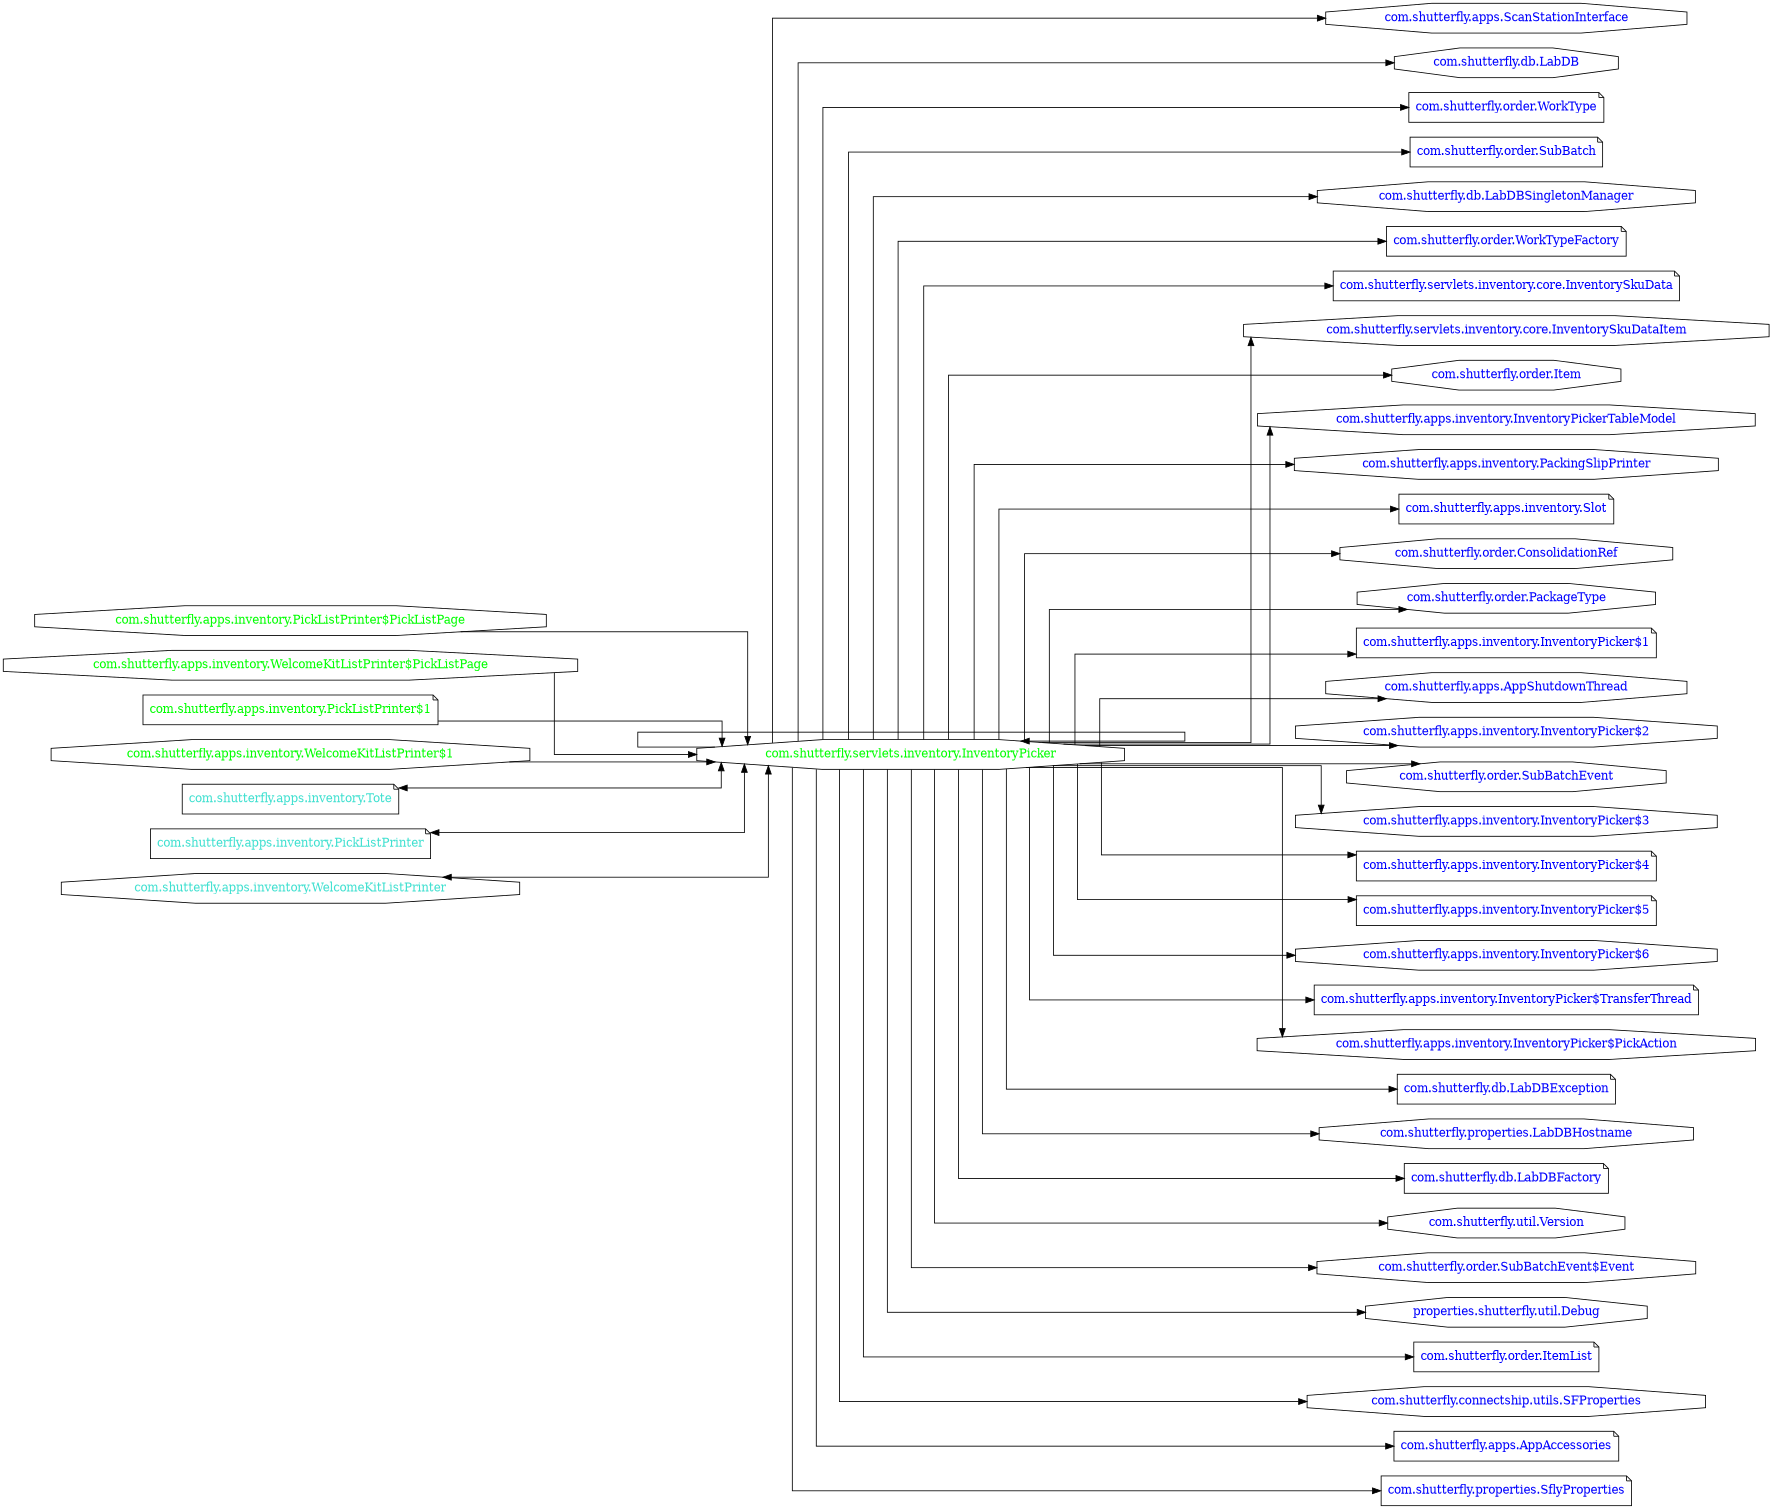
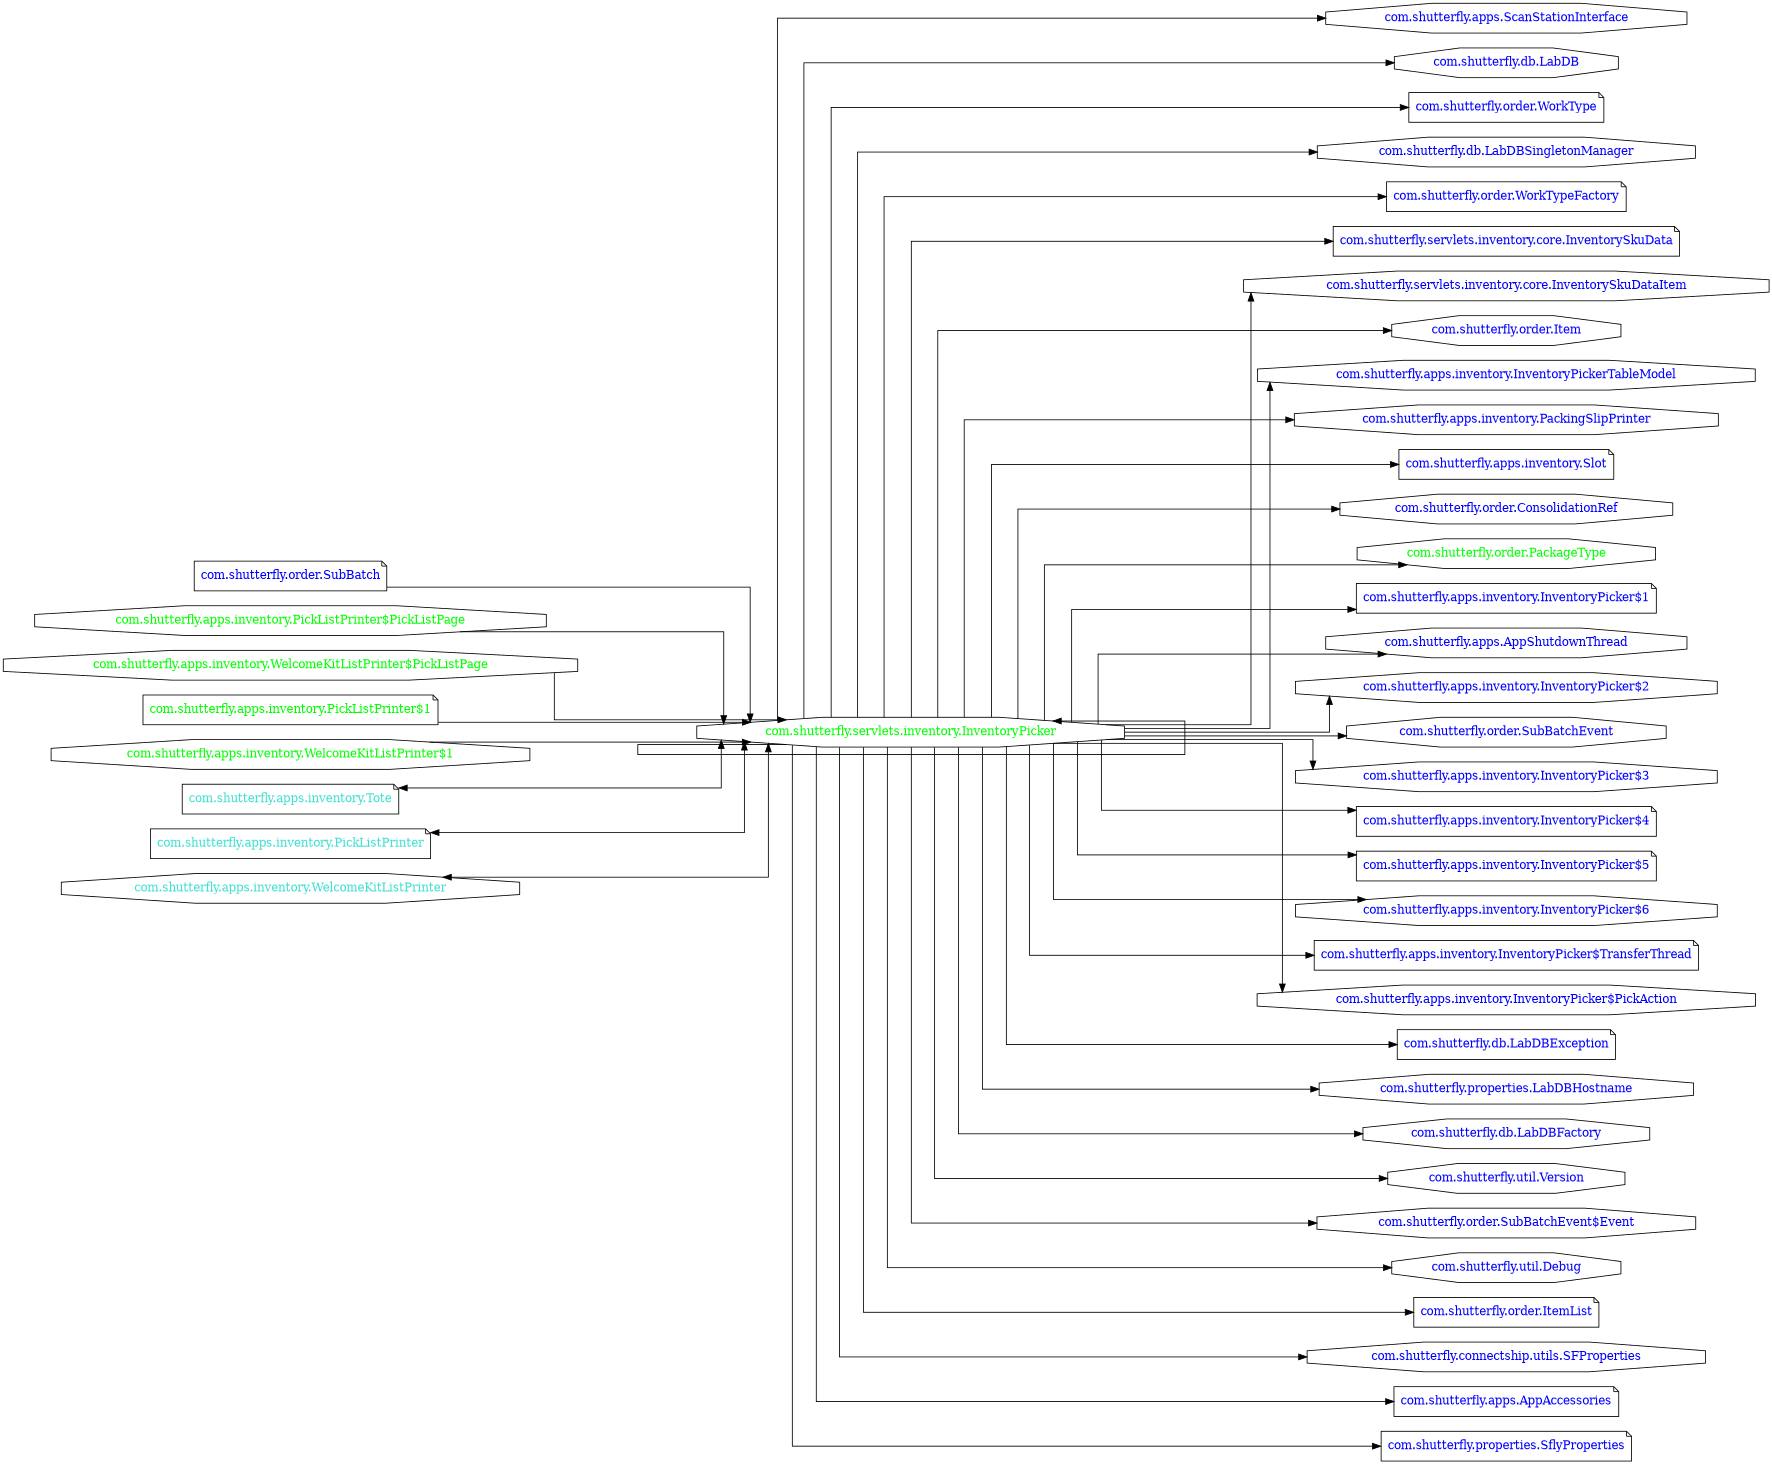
(849, 169) -> (632, 587)
(1506, 598) -> (1506, 554)
(1506, 1178) -> (1506, 1134)
(1506, 1312) -> (1506, 1268)
